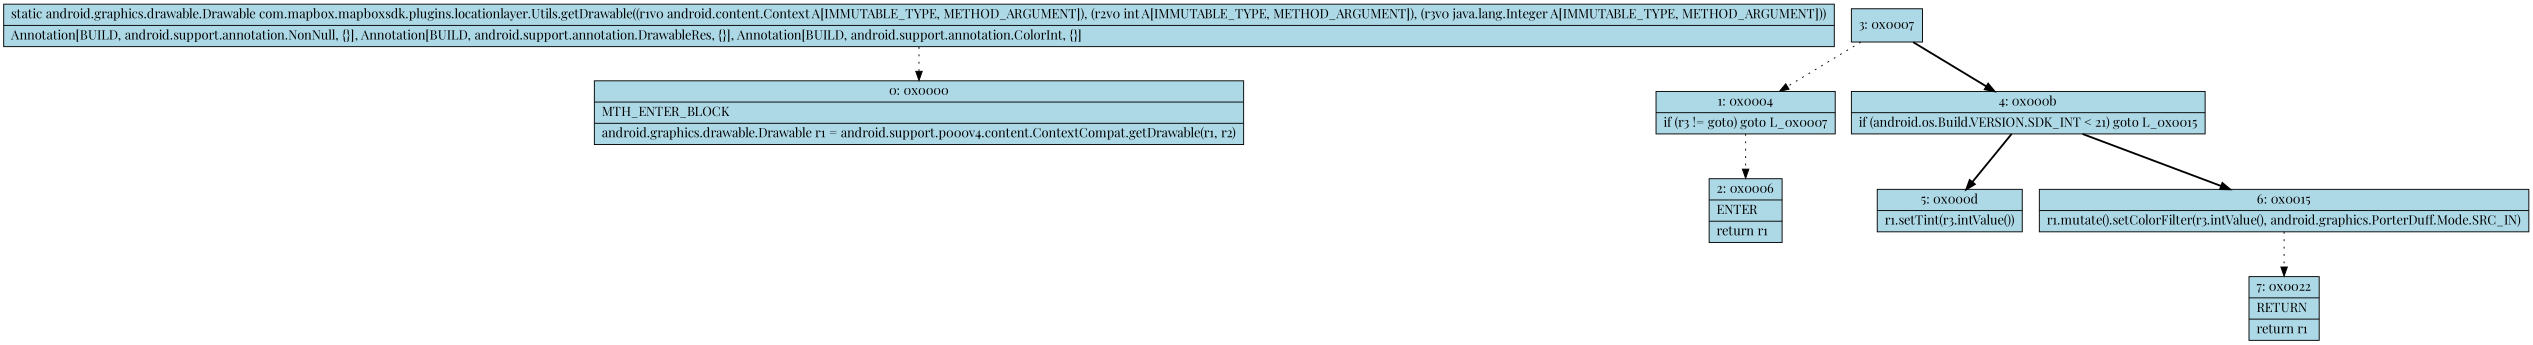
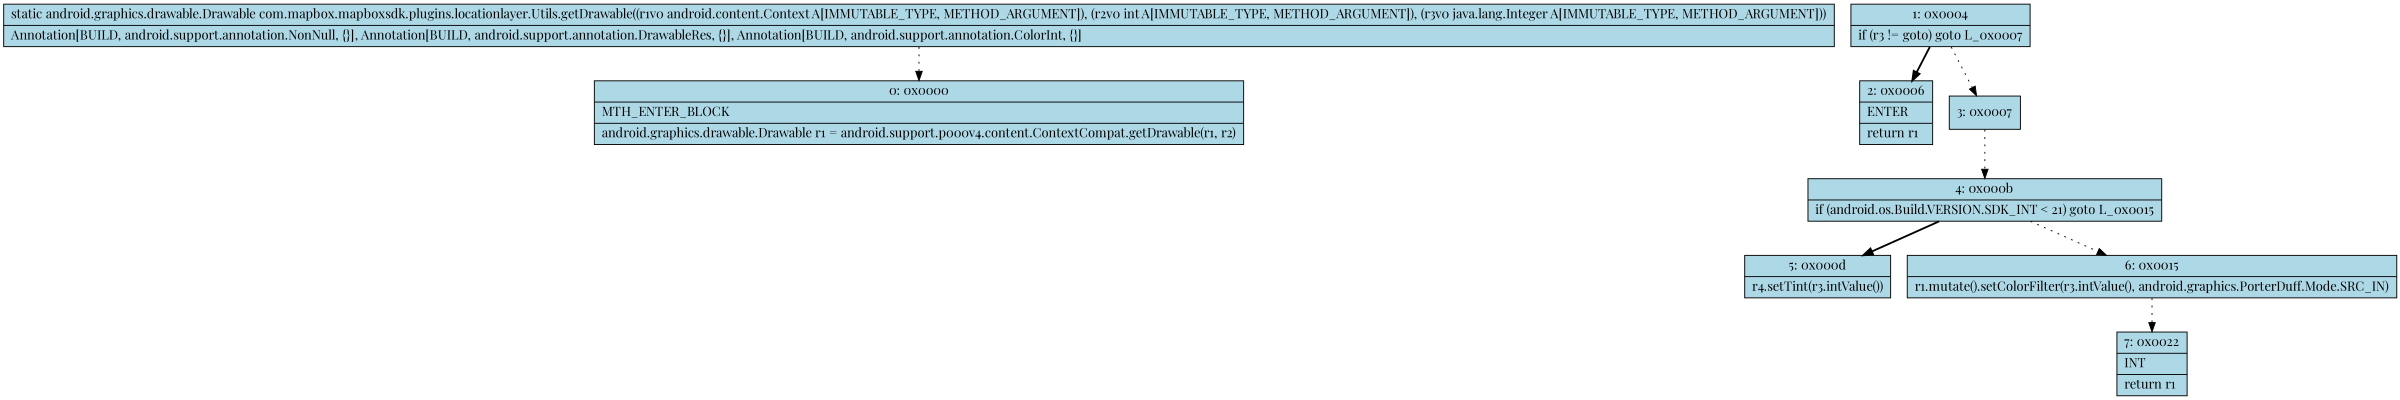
(1824, 64) -> (1962, 67)
(1950, 64) -> (1985, 149)
(1746, 151) -> (1923, 60)
(2152, 160) -> (2064, 236)
(1950, 221) -> (1818, 287)
(2282, 308) -> (2135, 363)
